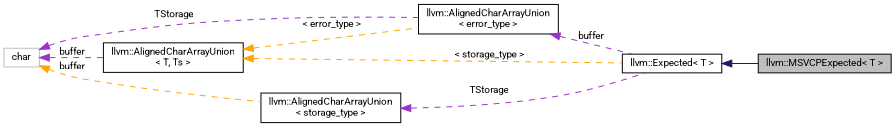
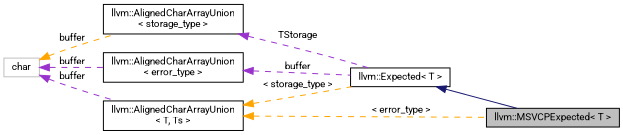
(173, 15) -> (71, 62)
(336, 38) -> (370, 117)
